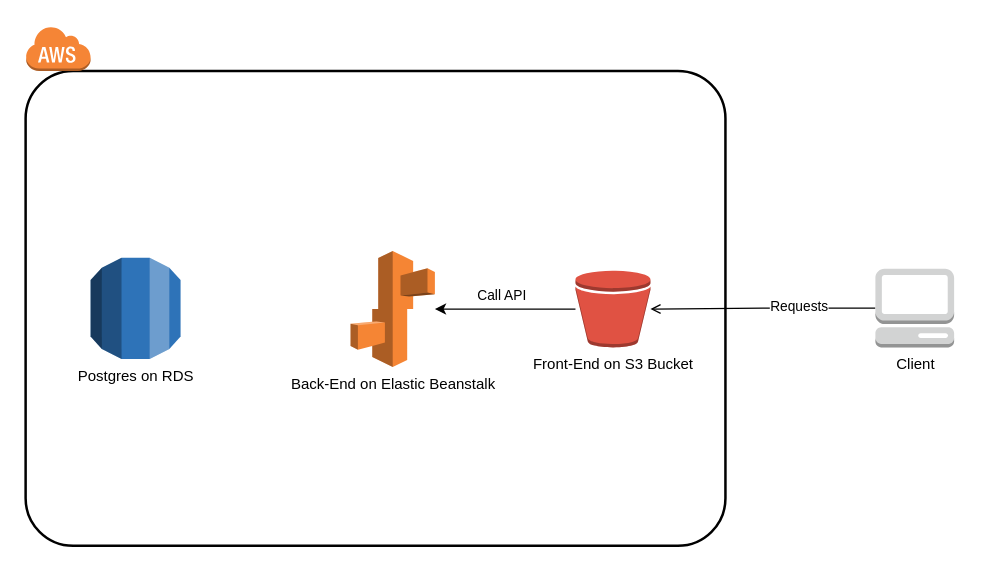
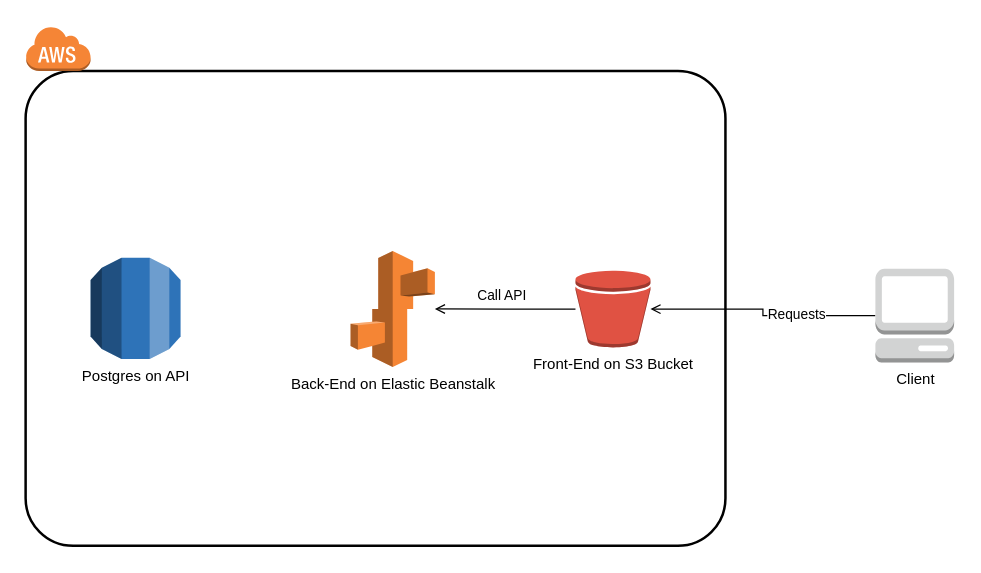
(915, 308) -> (915, 315)
(445, 309) -> (443, 309)
(136, 377) -> (136, 377)
